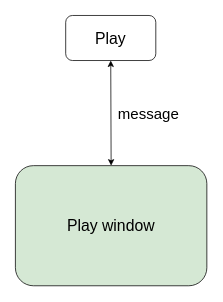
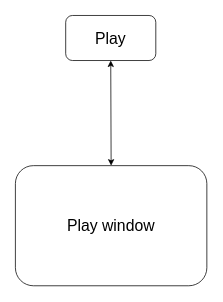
(148, 113) -> none
(111, 225) -> (111, 225)
